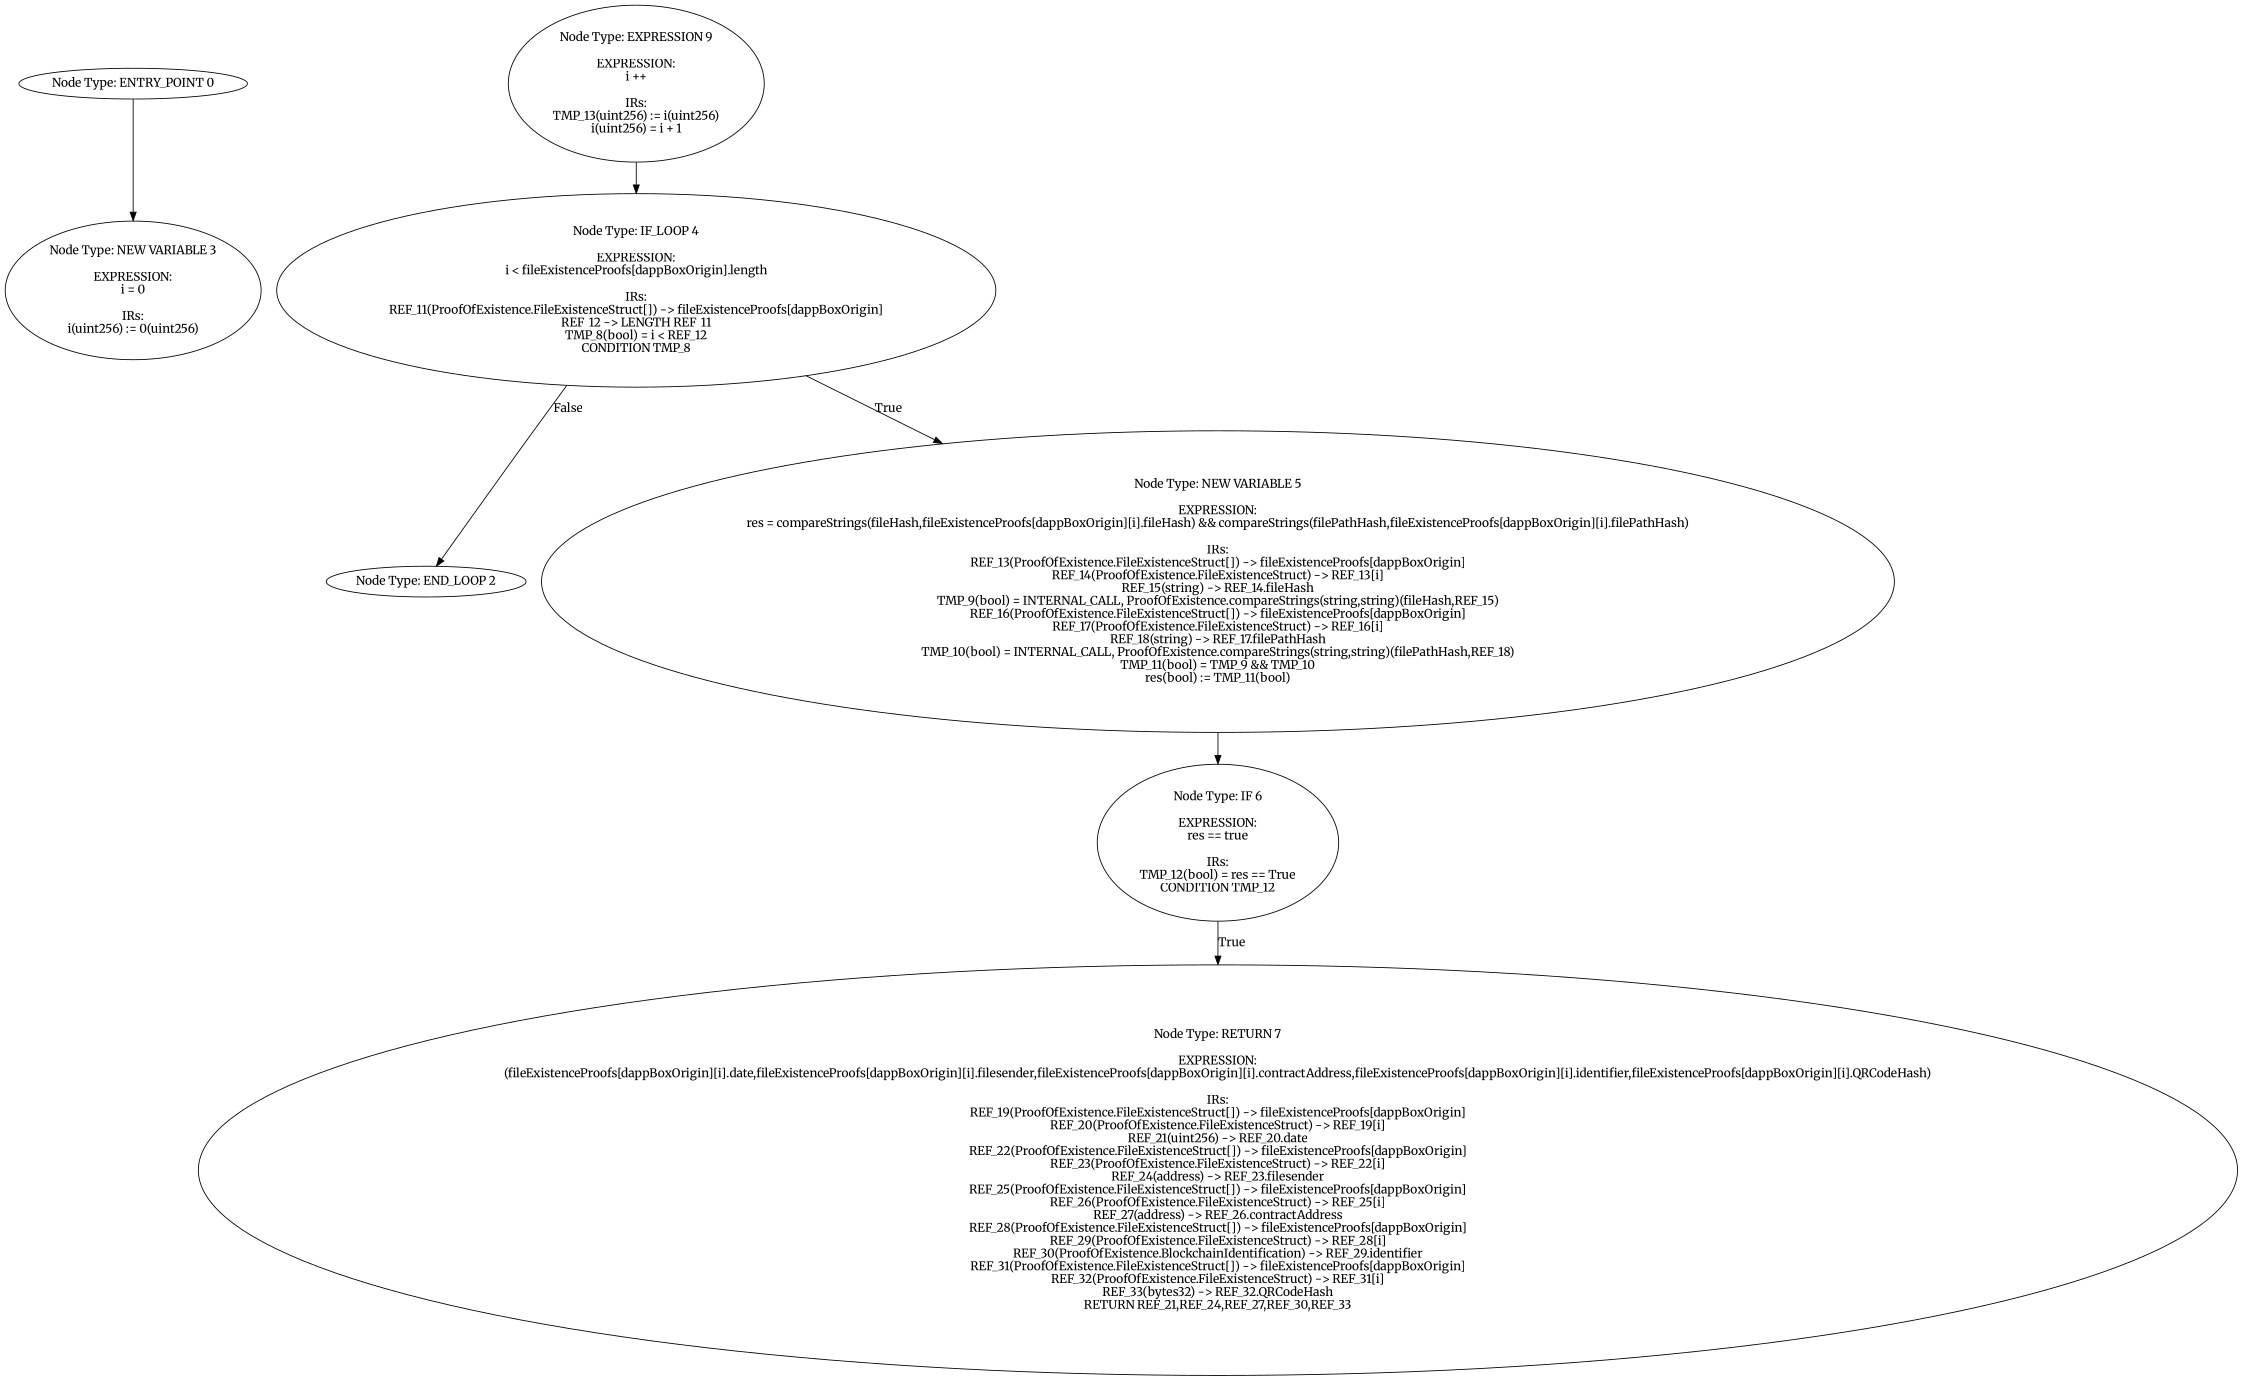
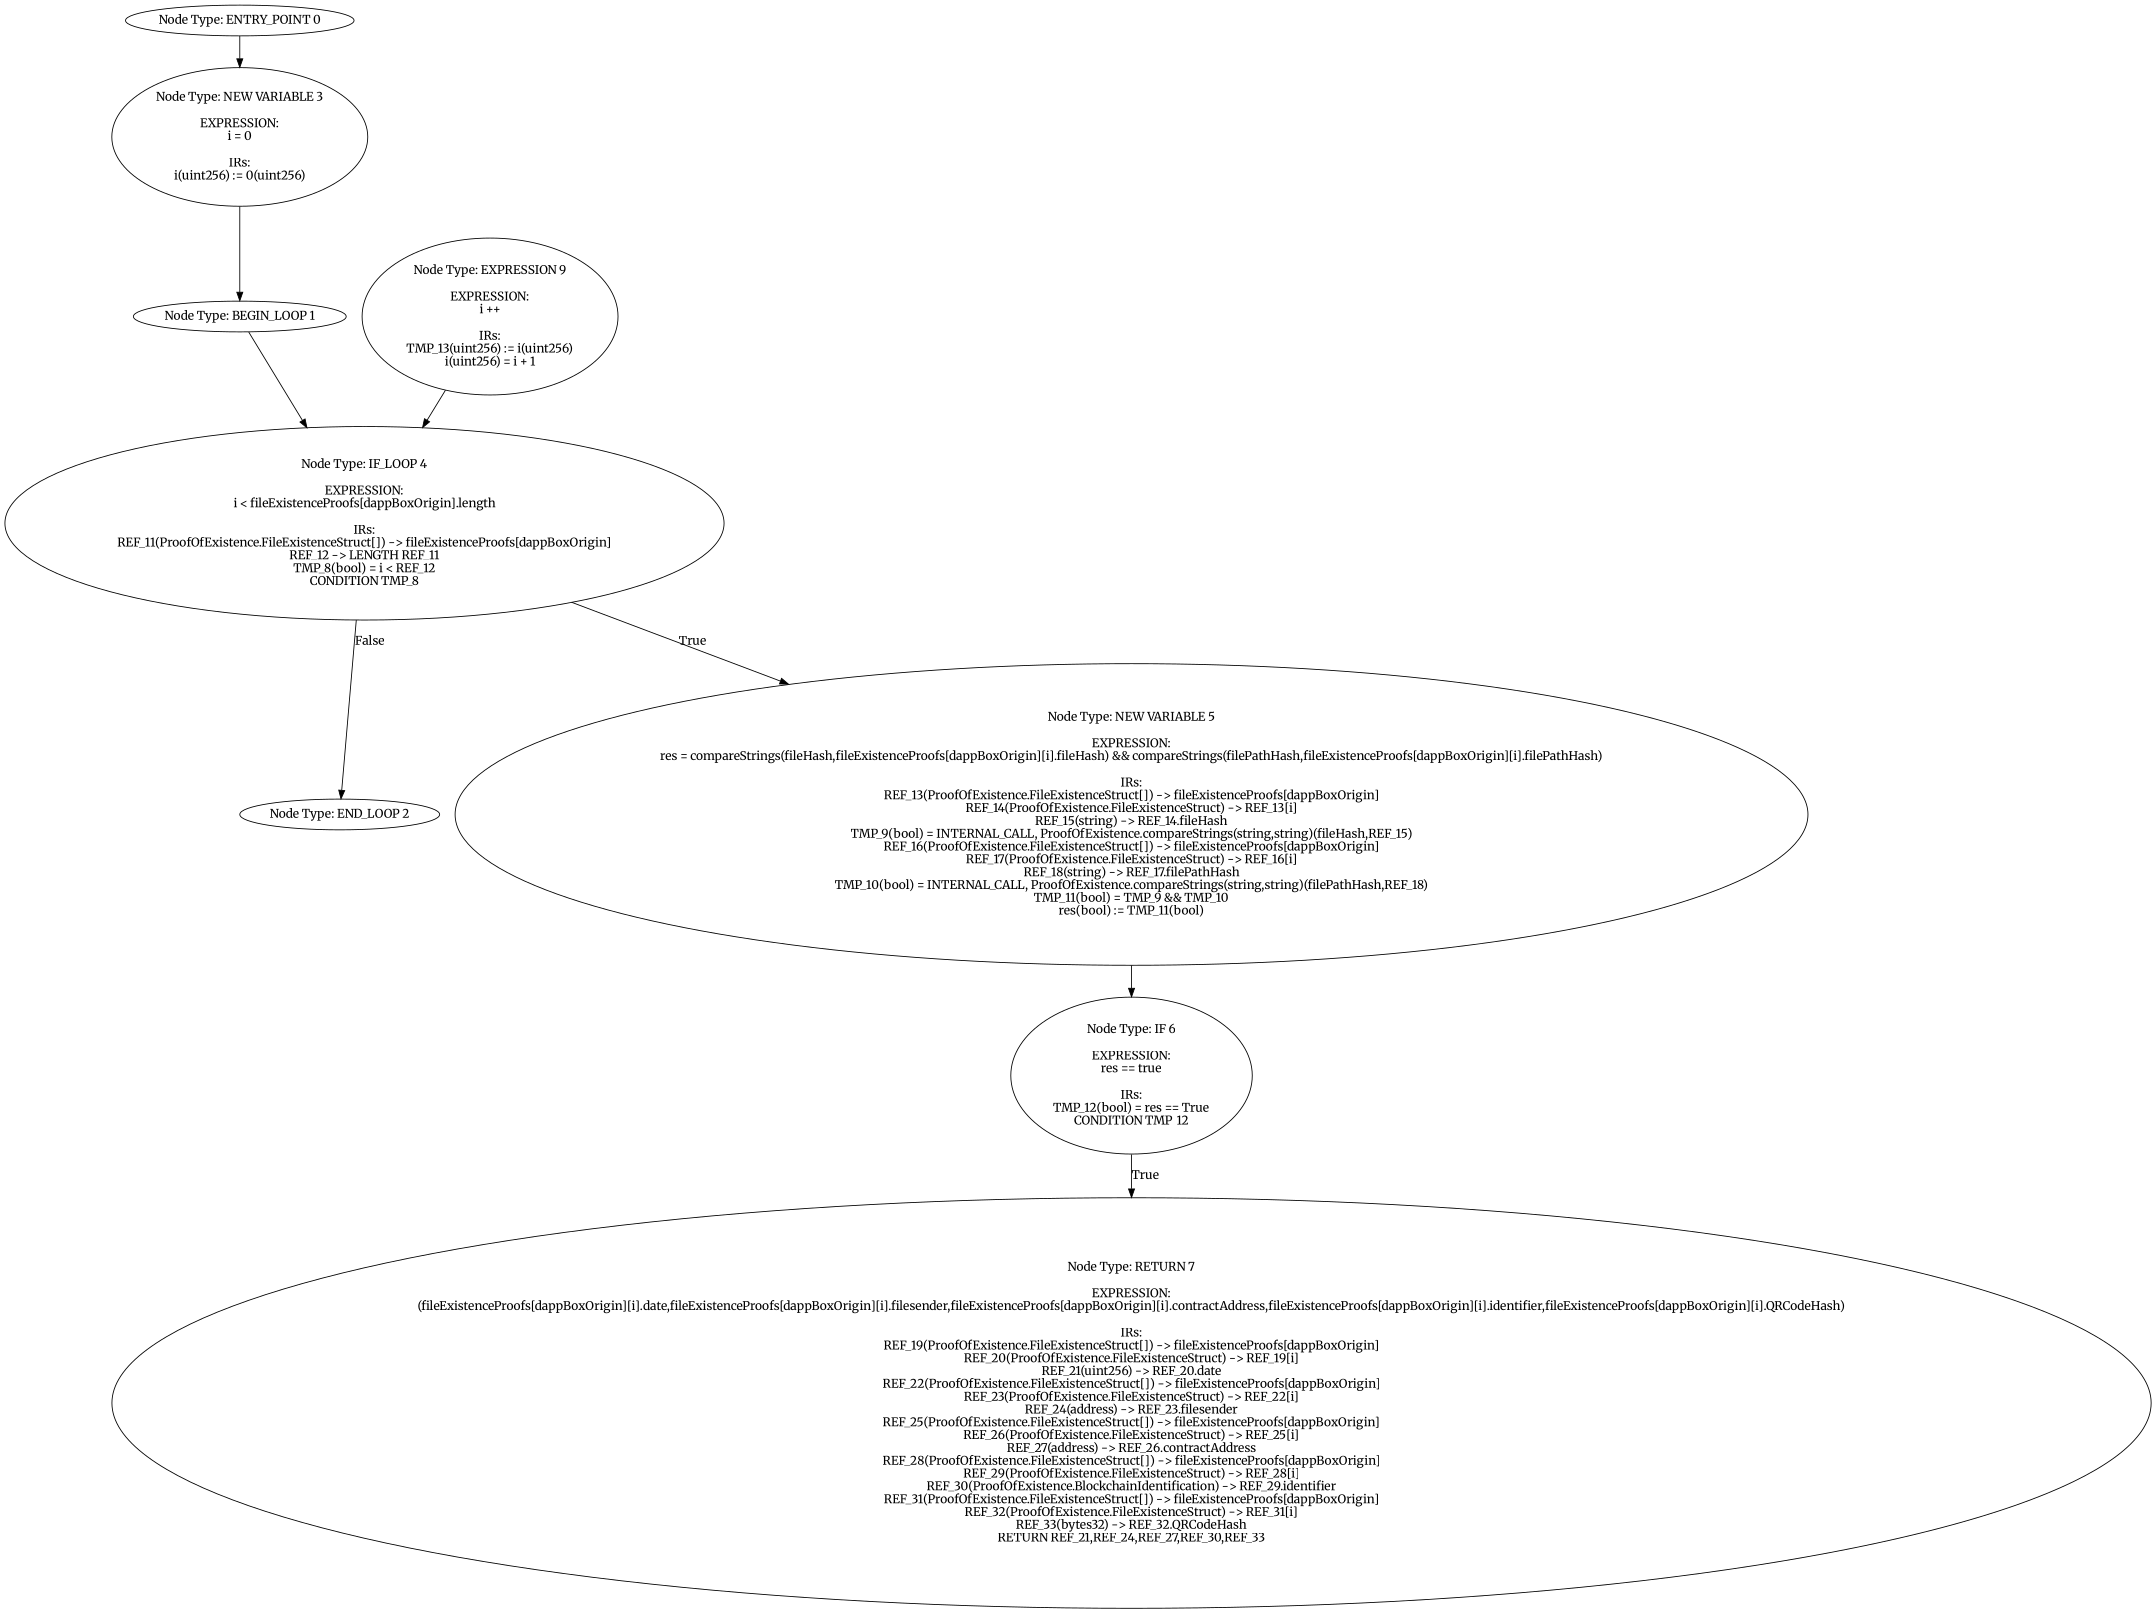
none -> (240, 317)
